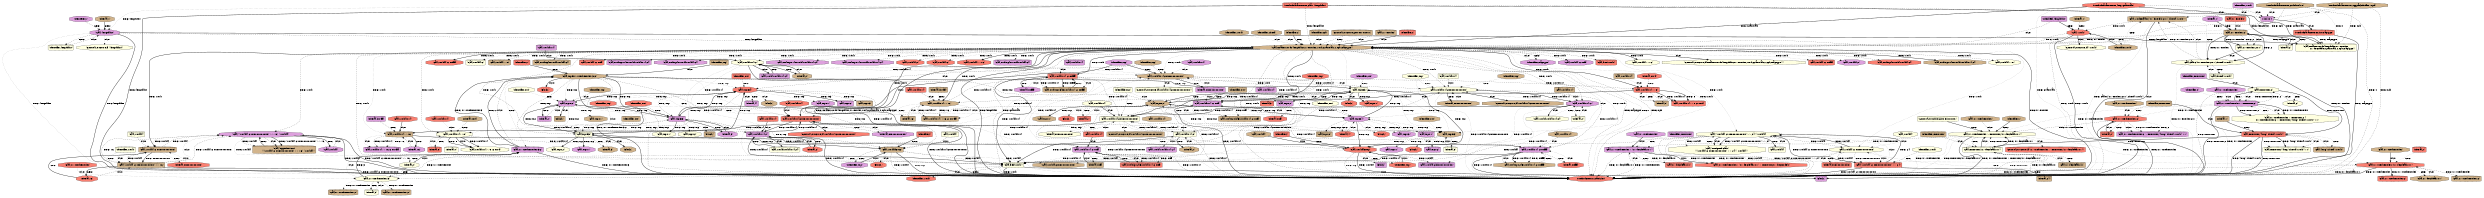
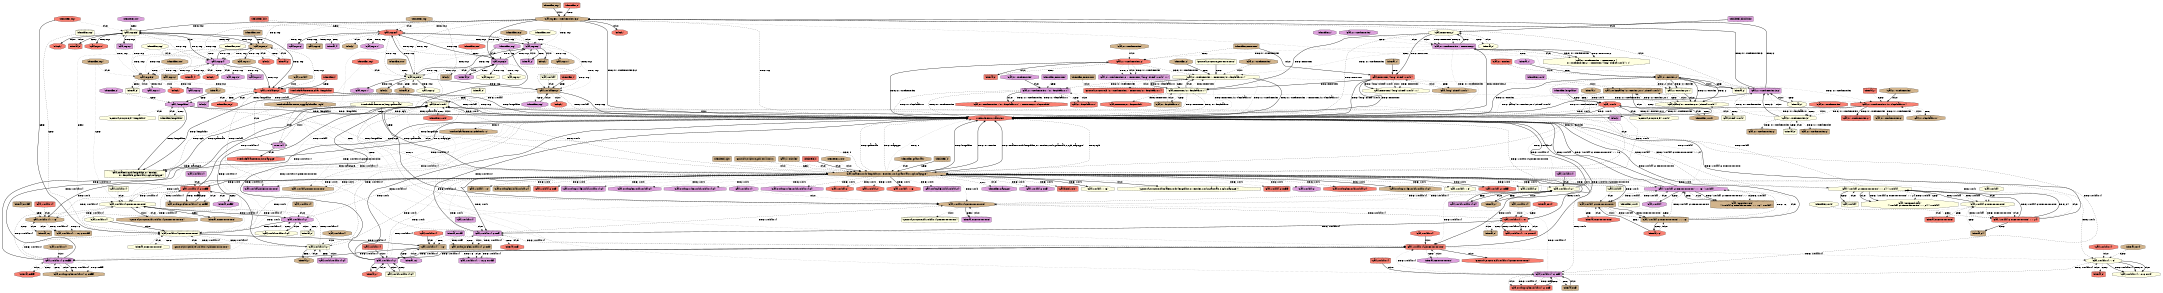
(2114, 5) -> (382, 104)
(1267, 33) -> (913, 159)
(2314, 33) -> (256, 159)
none -> (1318, 46)
none -> (1126, 104)
(2287, 150) -> (1396, 91)
(2329, 150) -> (1454, 91)
(2273, 173) -> (722, 119)
